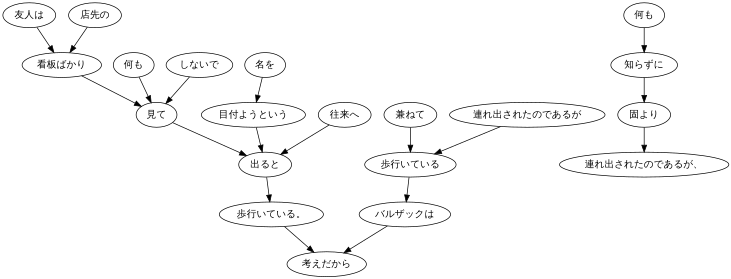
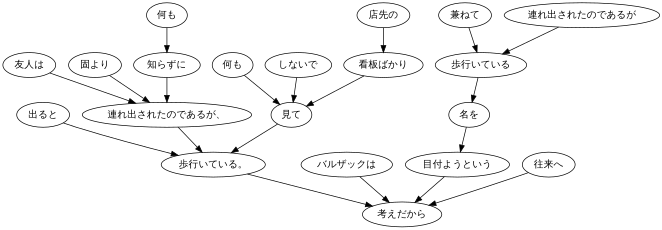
(43, 37) -> (89, 87)
(644, 87) -> (167, 87)
(258, 136) -> (432, 187)
none -> (188, 137)
(206, 138) -> (258, 137)
(308, 138) -> (482, 188)
(408, 186) -> (476, 87)
